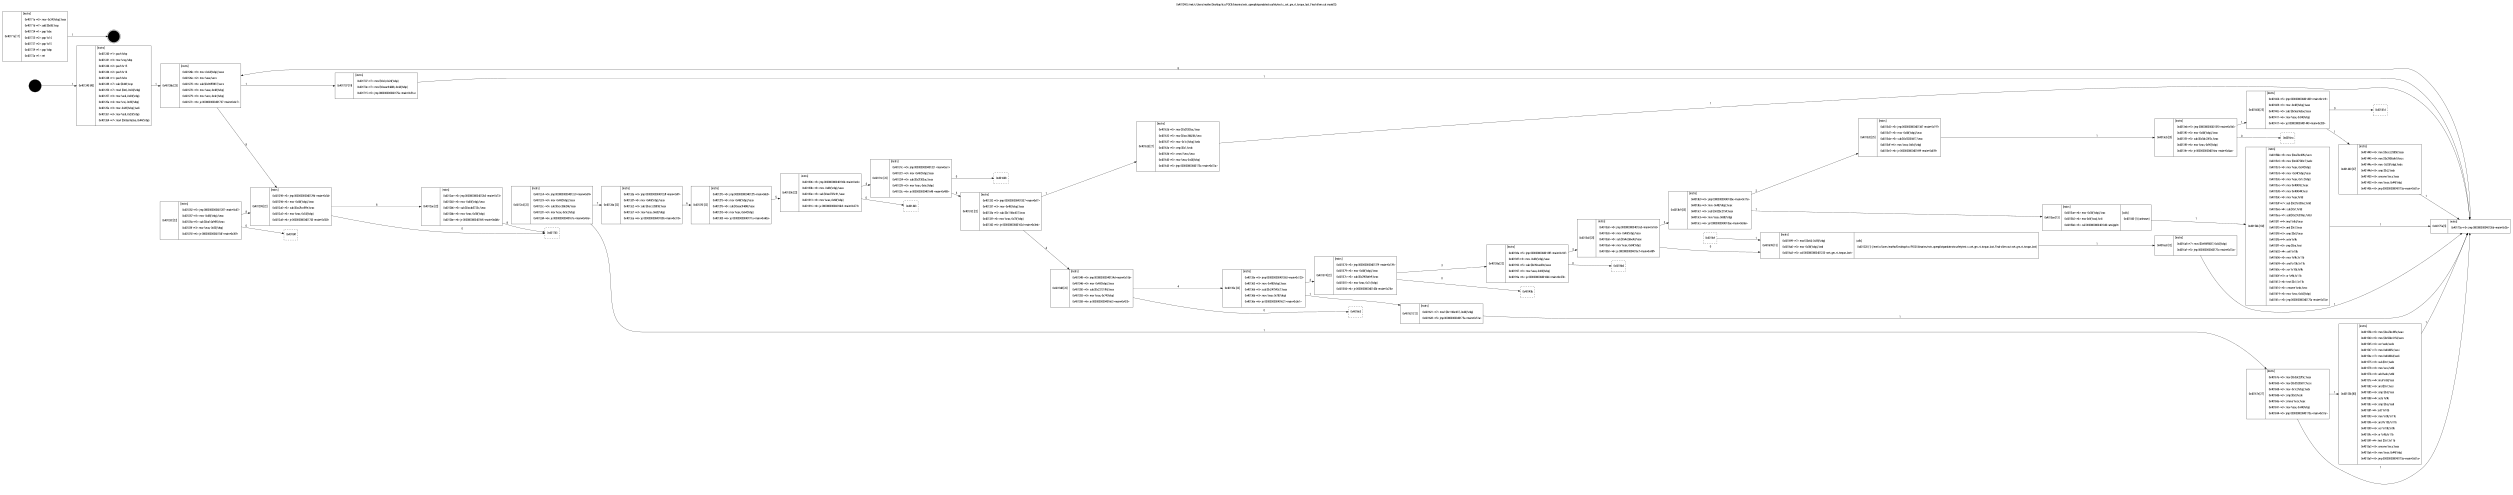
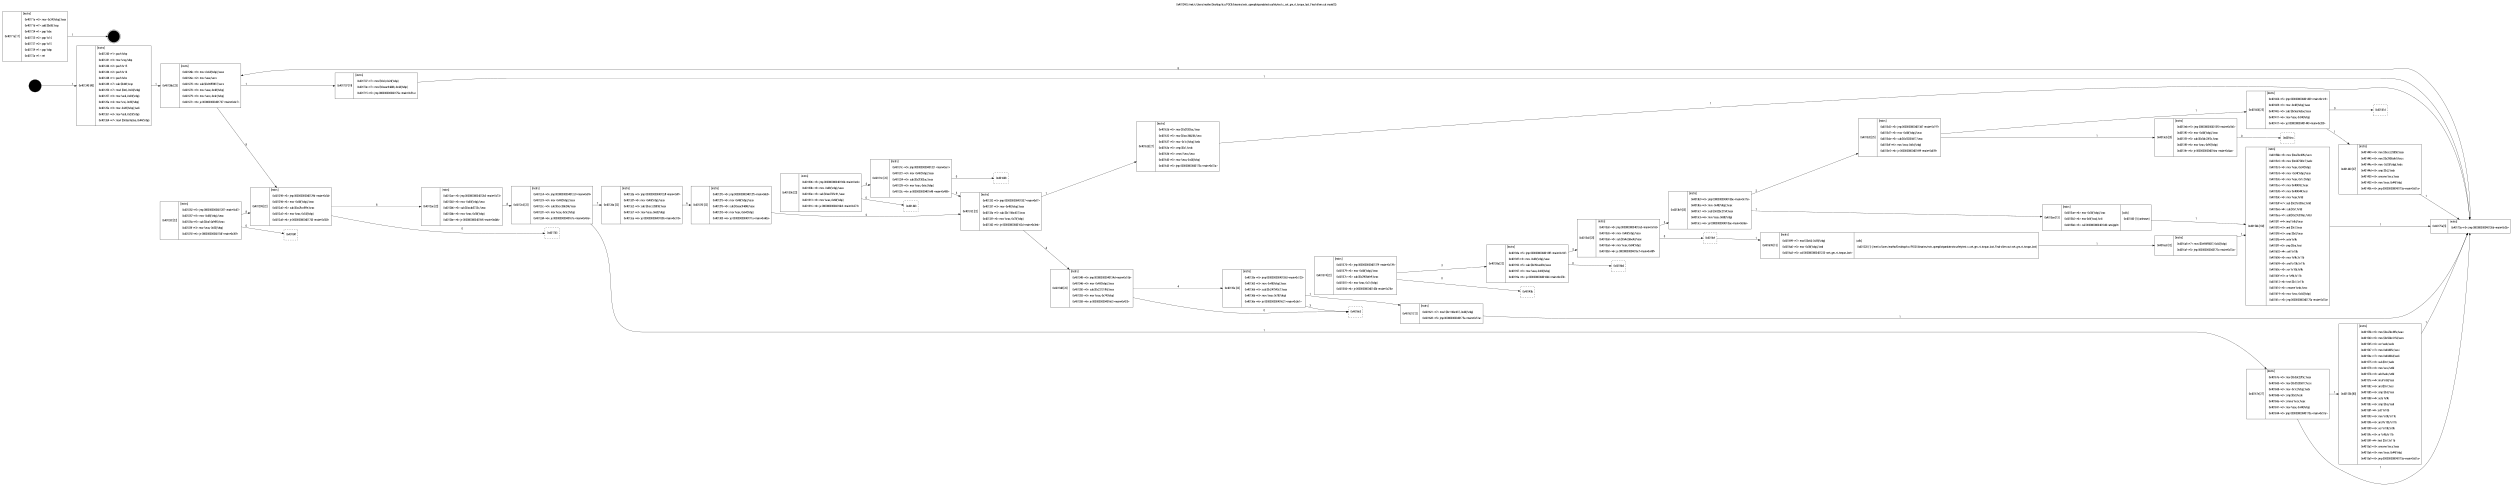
(2241, 124) -> (2093, 121)
(775, 199) -> (865, 217)
(522, 228) -> (506, 206)
(1709, 251) -> (1680, 238)
(1309, 282) -> (1326, 310)
(2328, 308) -> (2240, 236)
